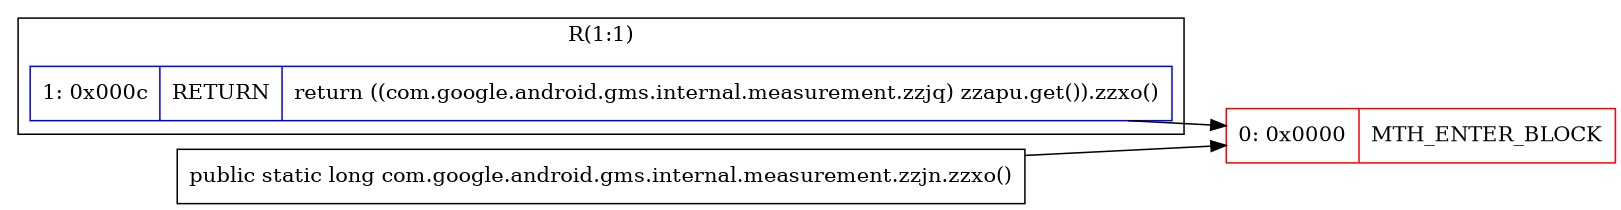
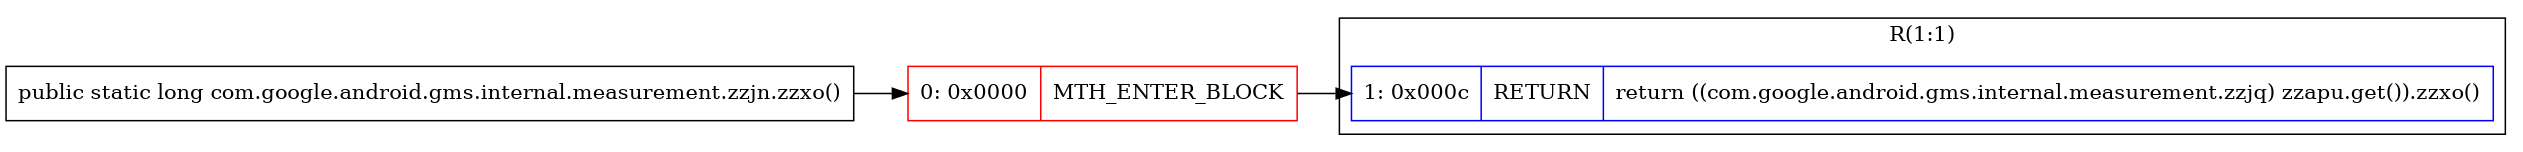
(1169, 123) -> (1317, 94)
